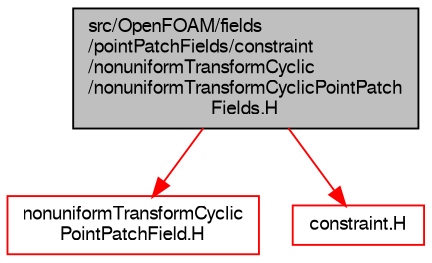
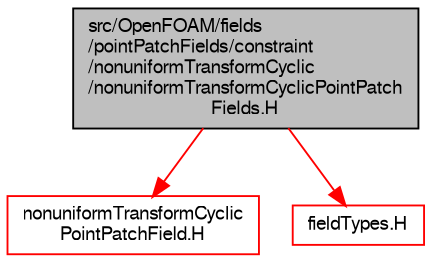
(358, 225) -> (358, 225)
